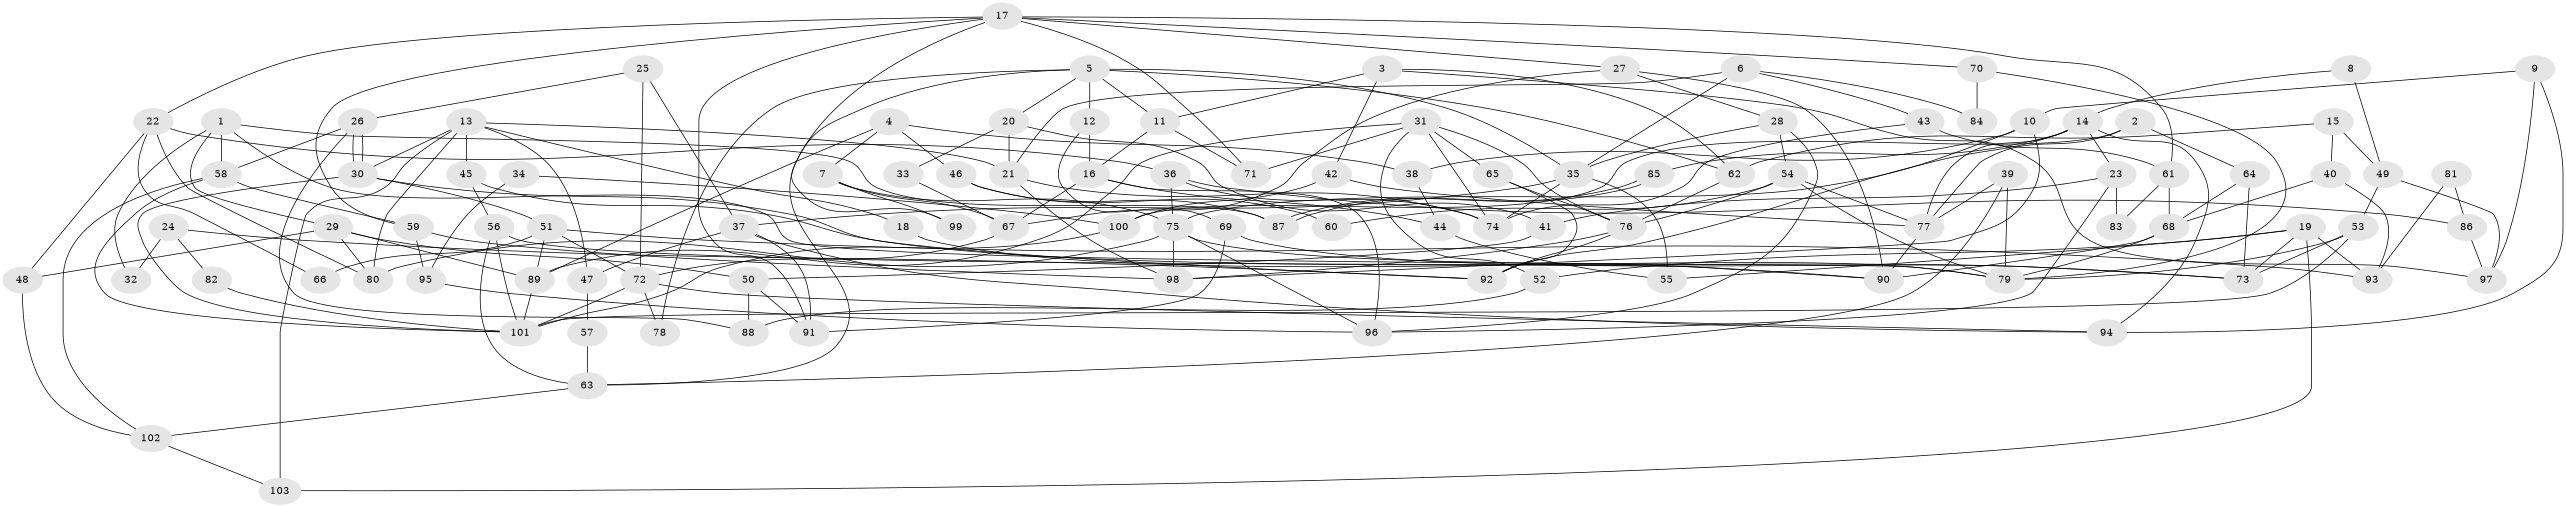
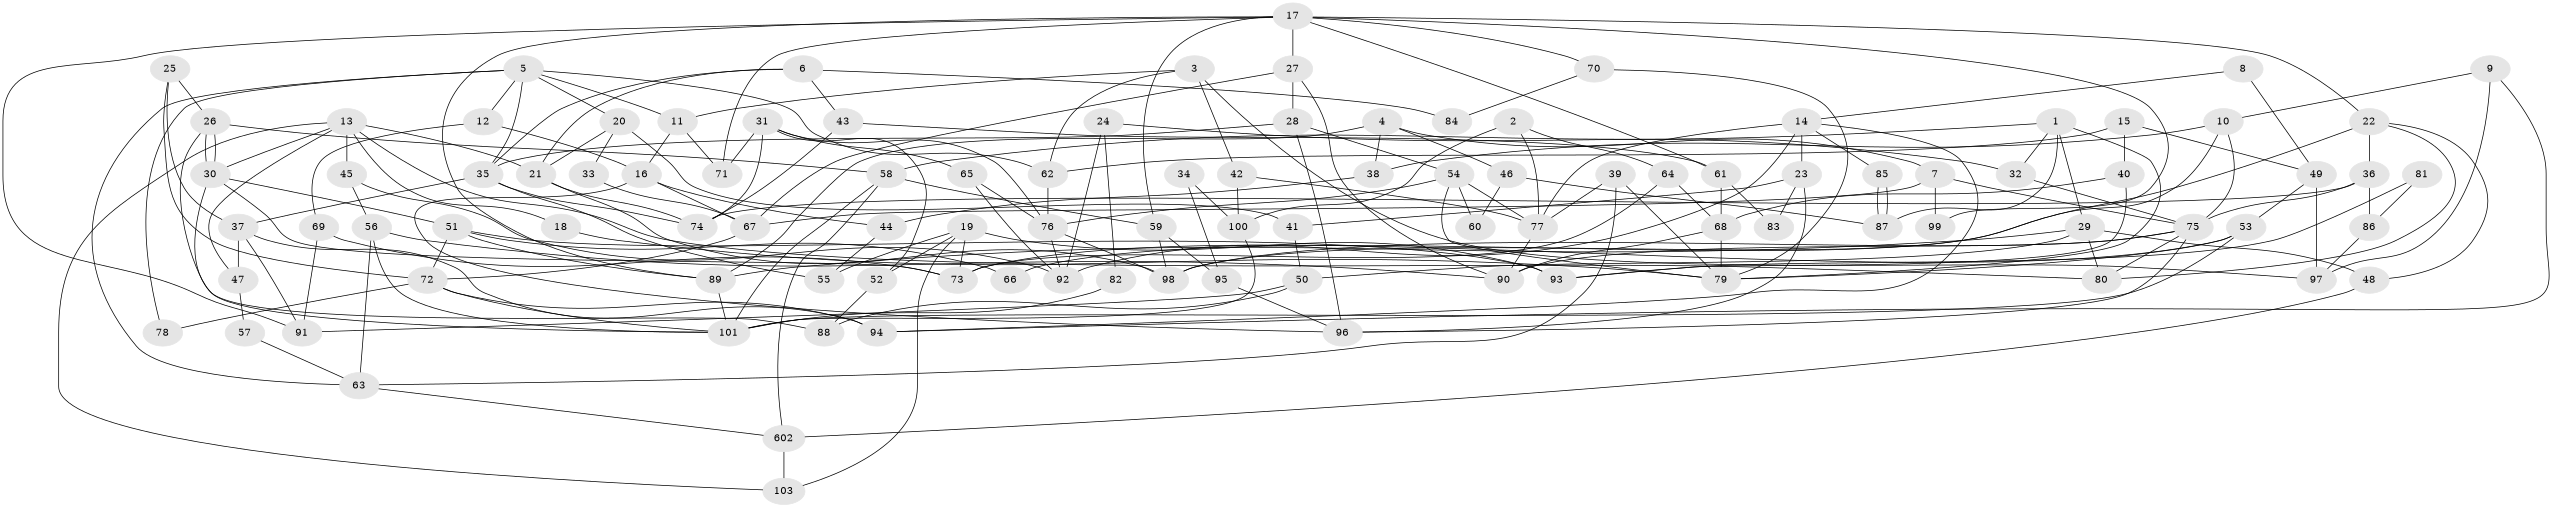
none -> (2091, 197)
(1053, 234) -> (645, 33)
(151, 439) -> (784, 439)
